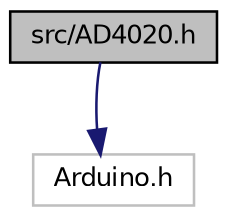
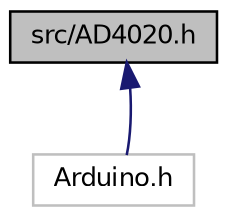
(97, 96) -> (131, 122)
